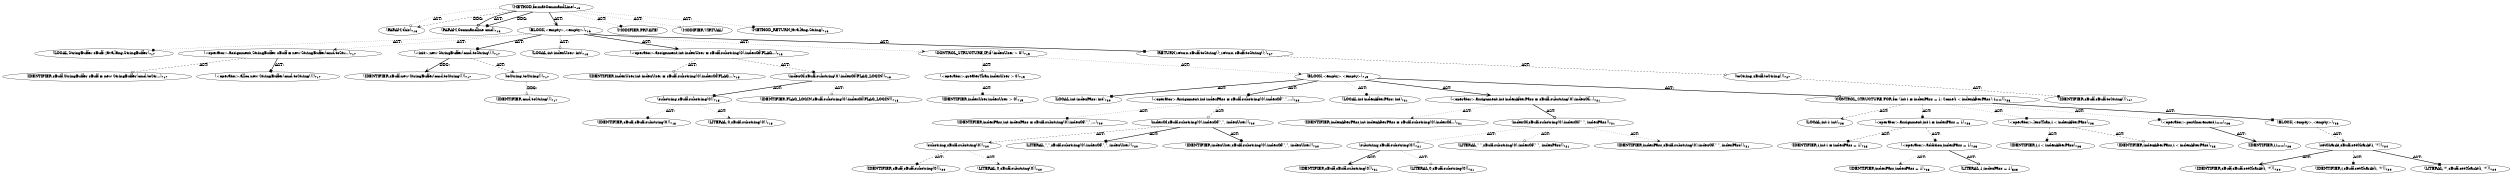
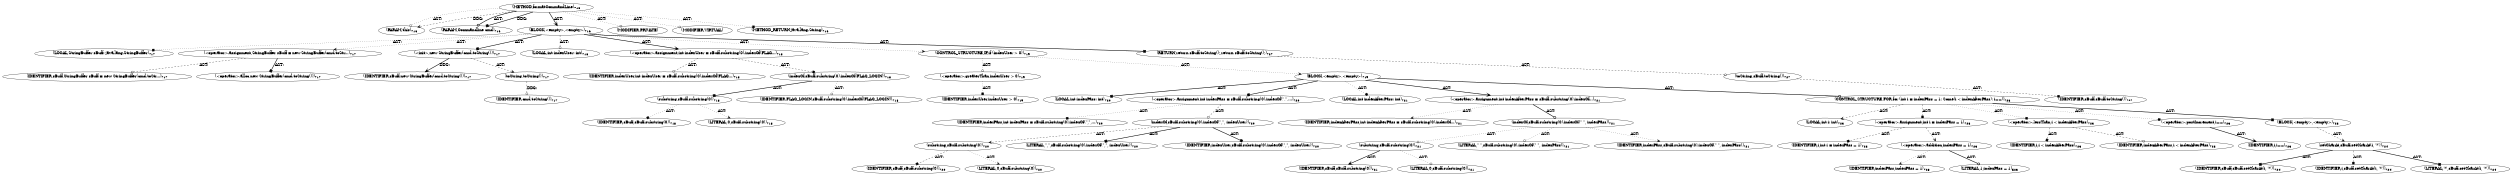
(591, 19) -> (591, 19)
(1930, 133) -> (1930, 133)
(2297, 157) -> (2297, 157)
